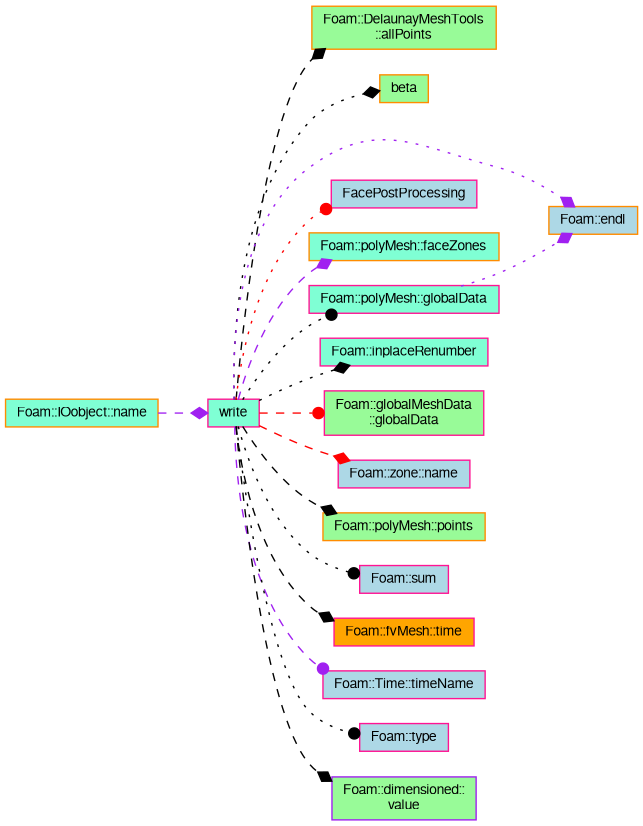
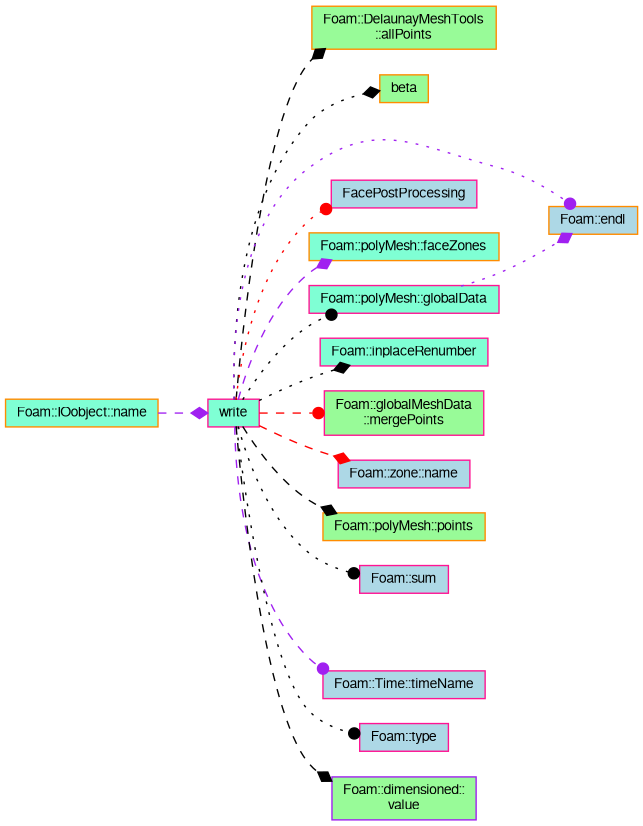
(318, 162) -> (318, 162)
(404, 413) -> (404, 413)
(404, 632) -> none
